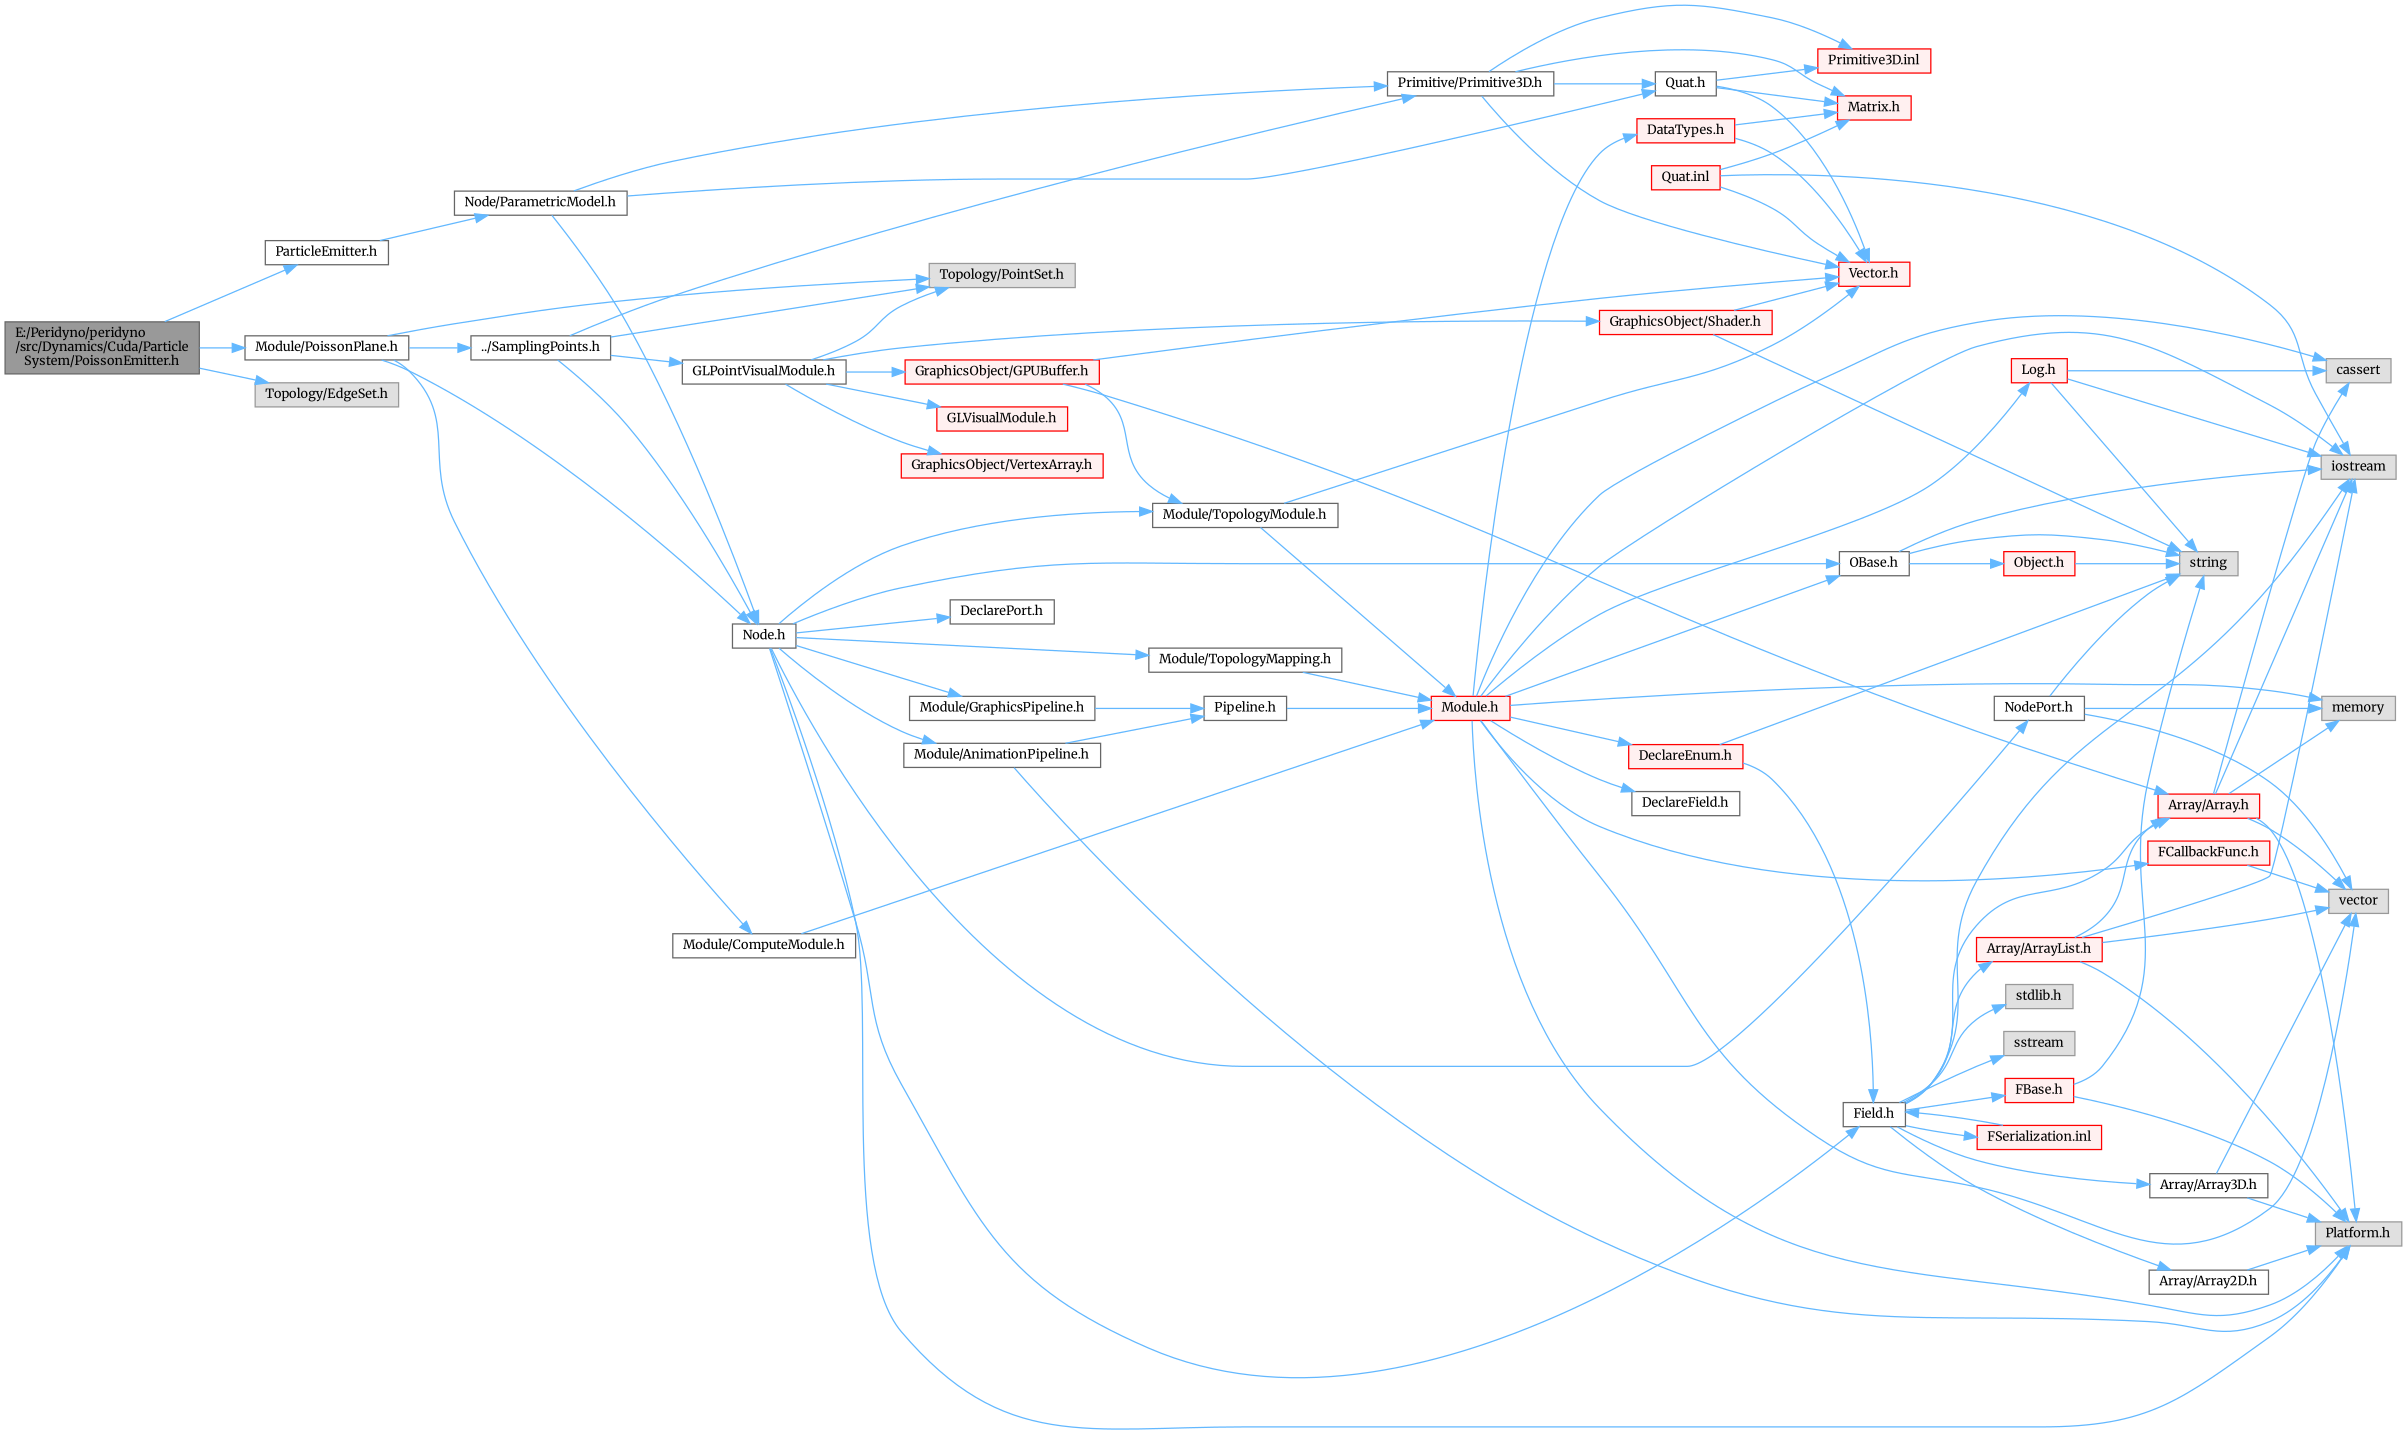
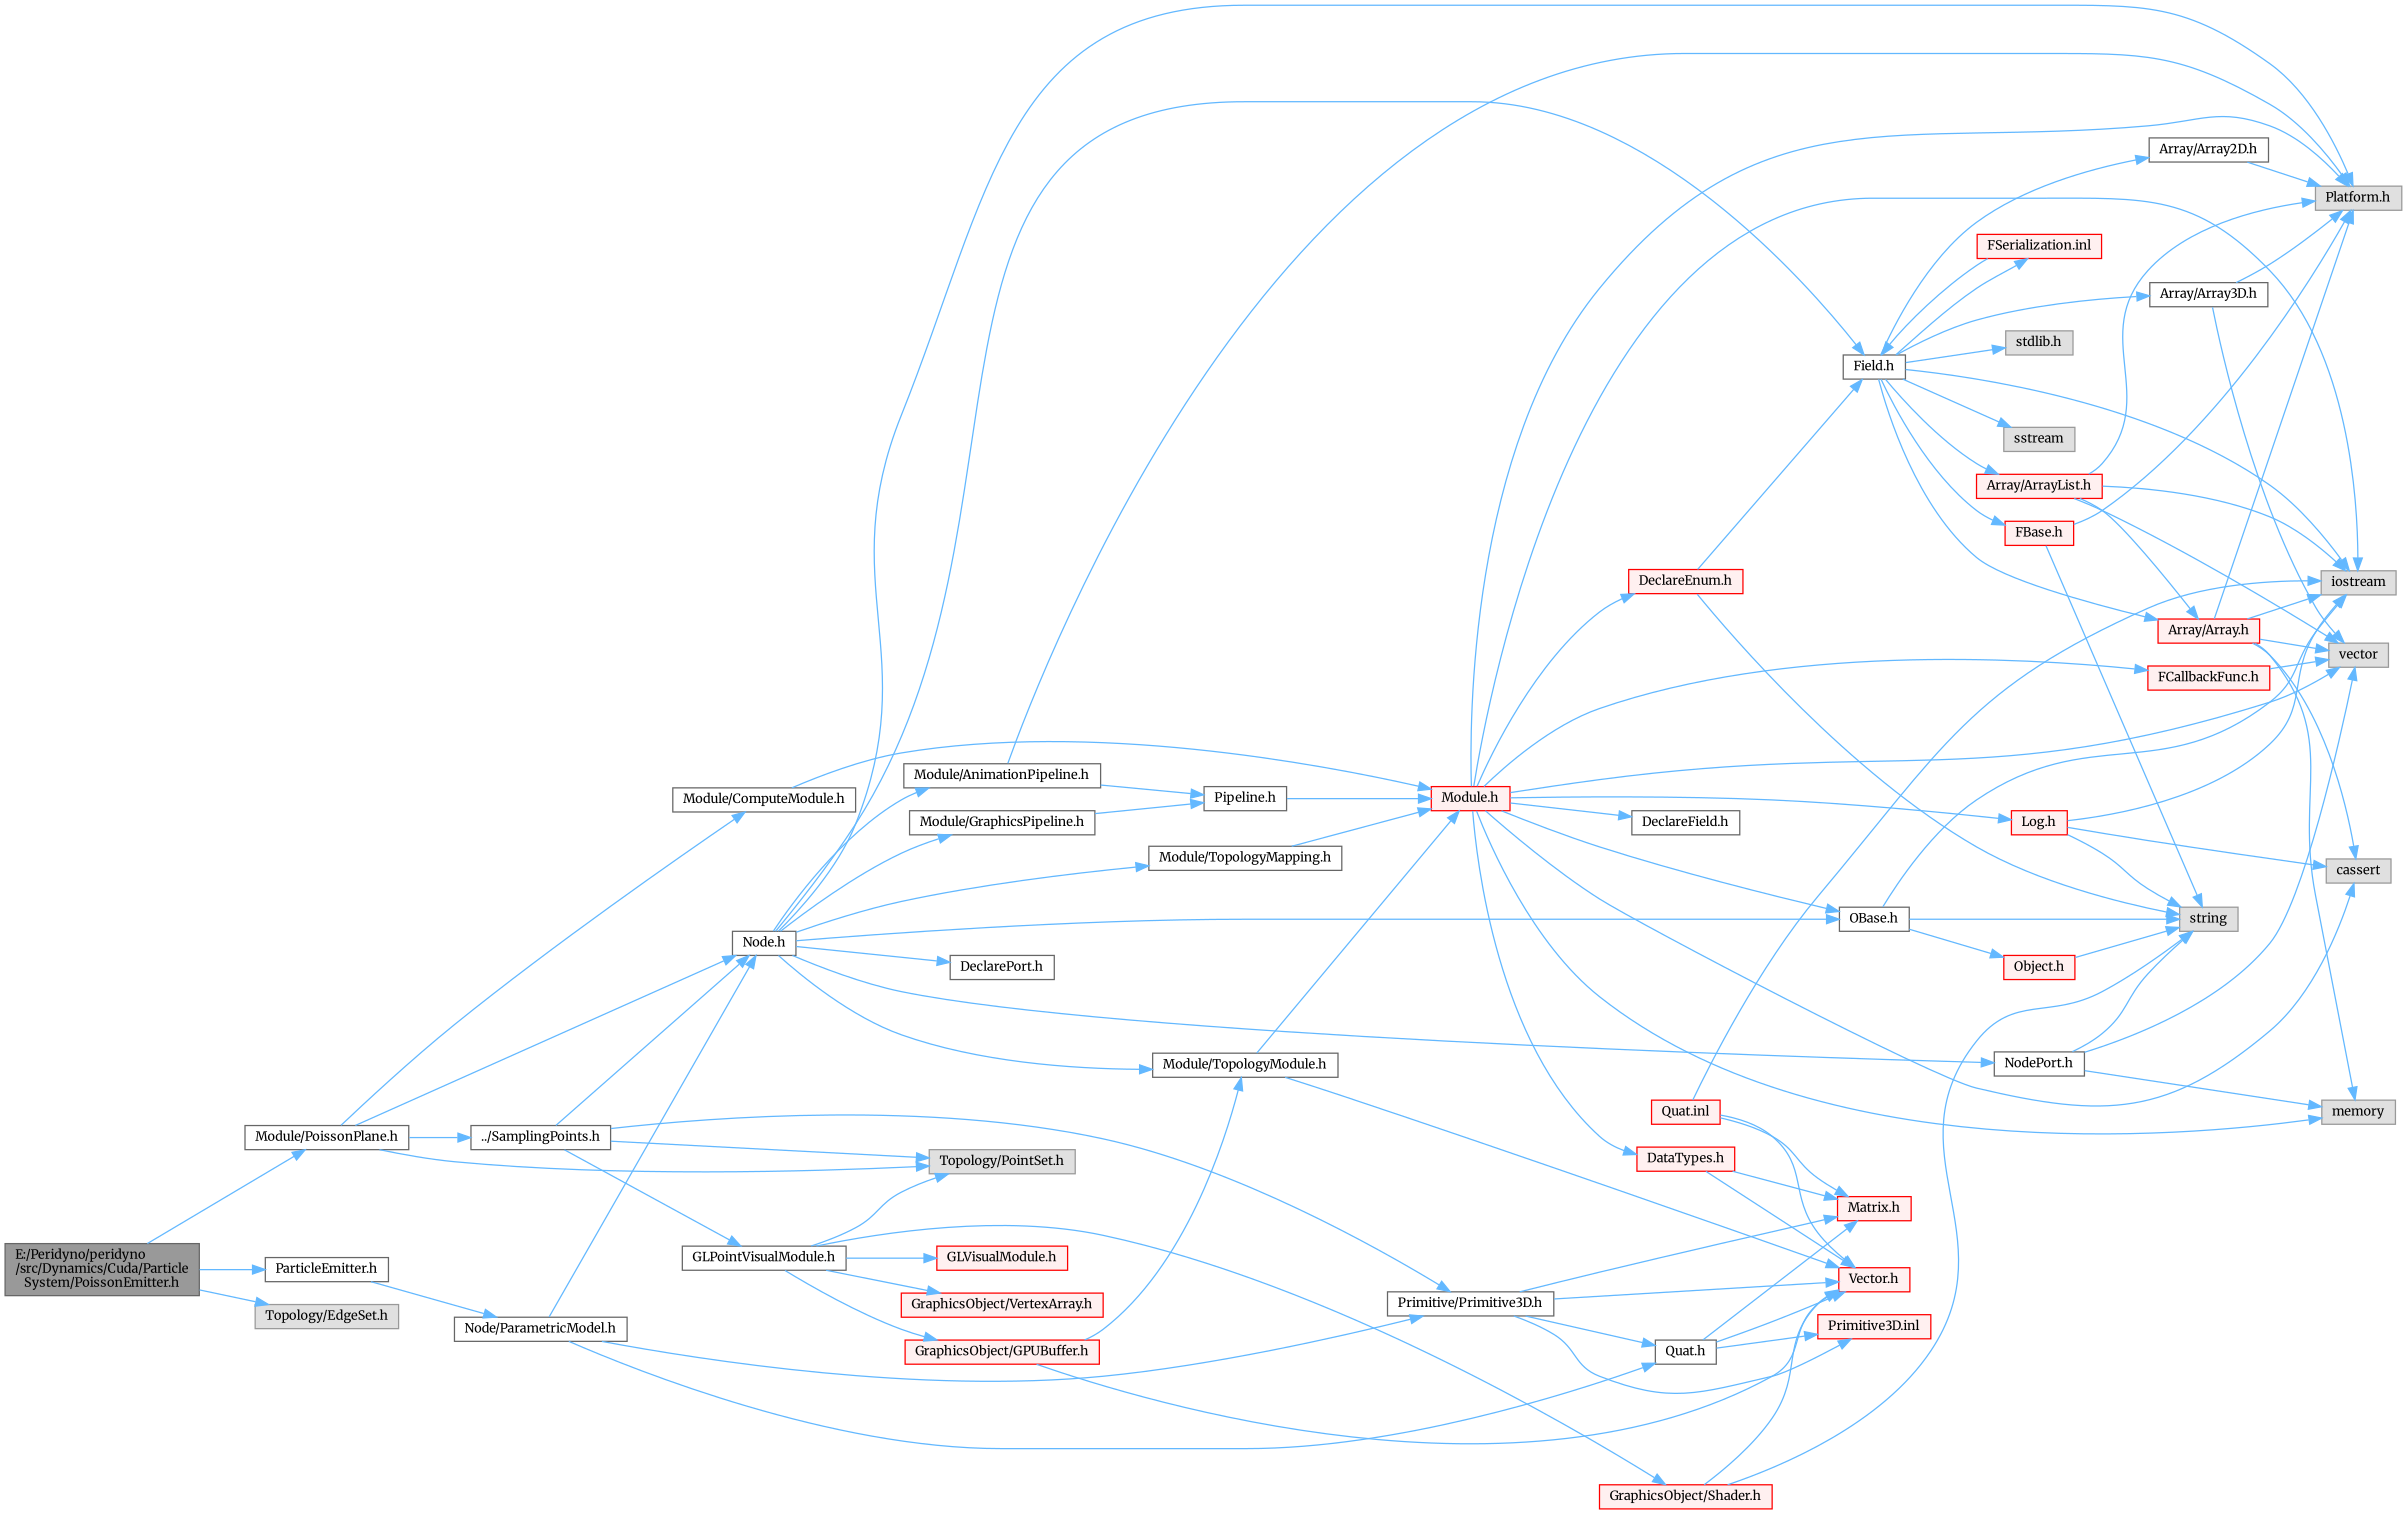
(1609, 586) -> none
